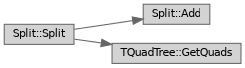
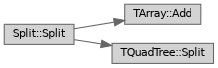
(177, 14) -> (163, 14)
(177, 53) -> (163, 53)
